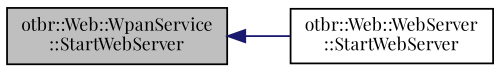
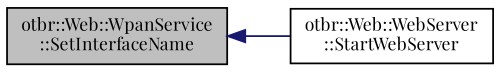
(117, 36) -> (117, 36)
